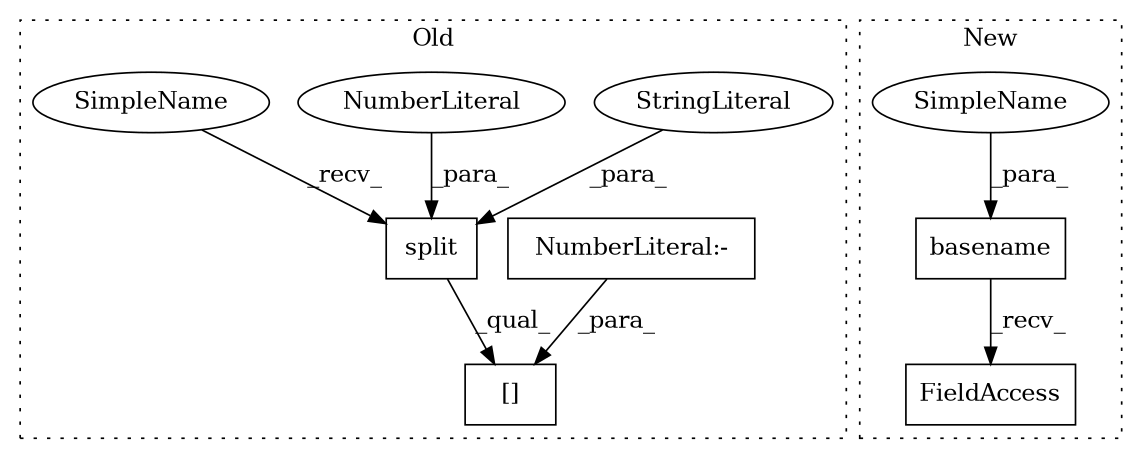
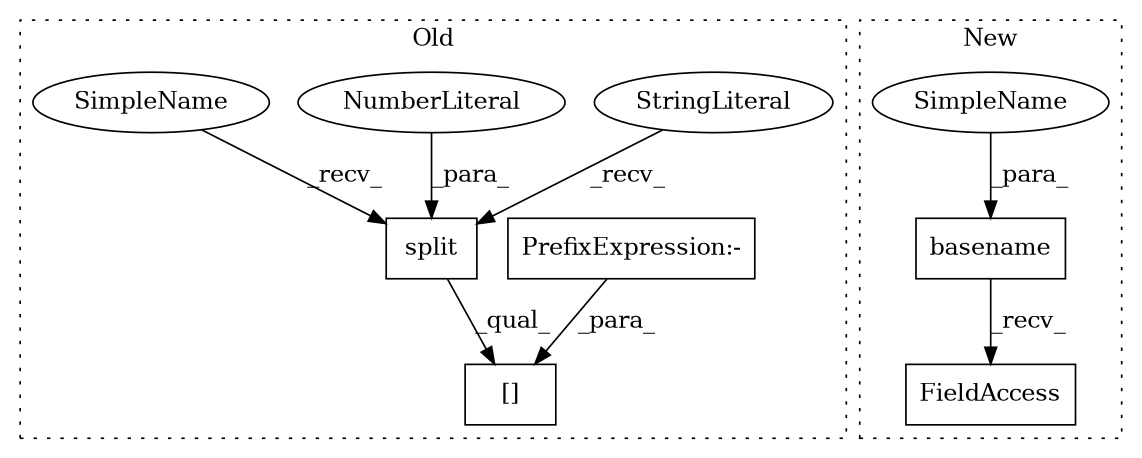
(628, 175) -> (628, 175)
(631, 249) -> (631, 249)
